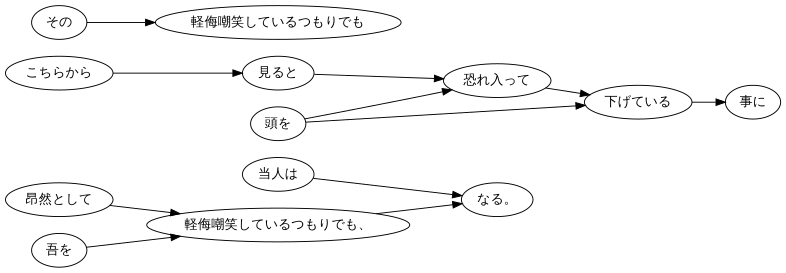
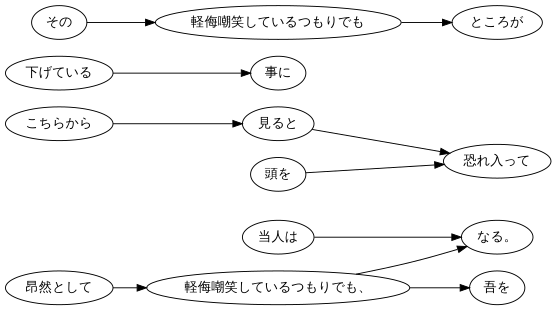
none -> (497, 22)
(563, 91) -> none
(441, 114) -> none
(129, 242) -> (435, 288)
